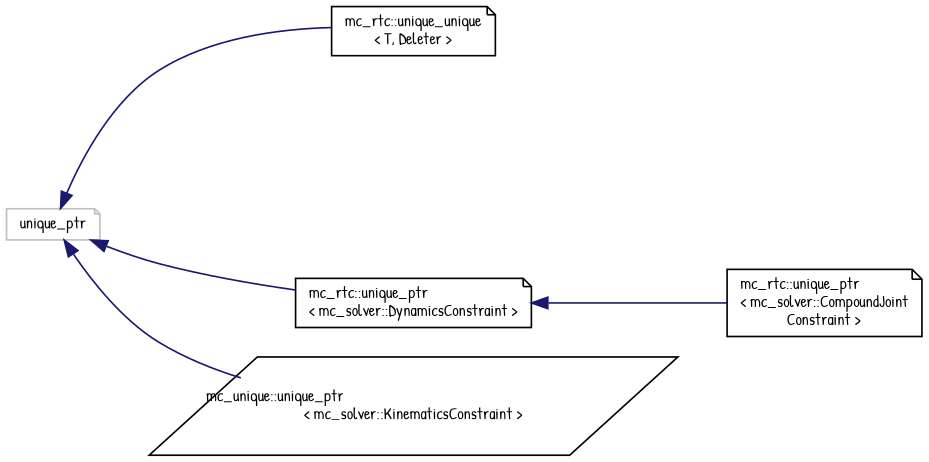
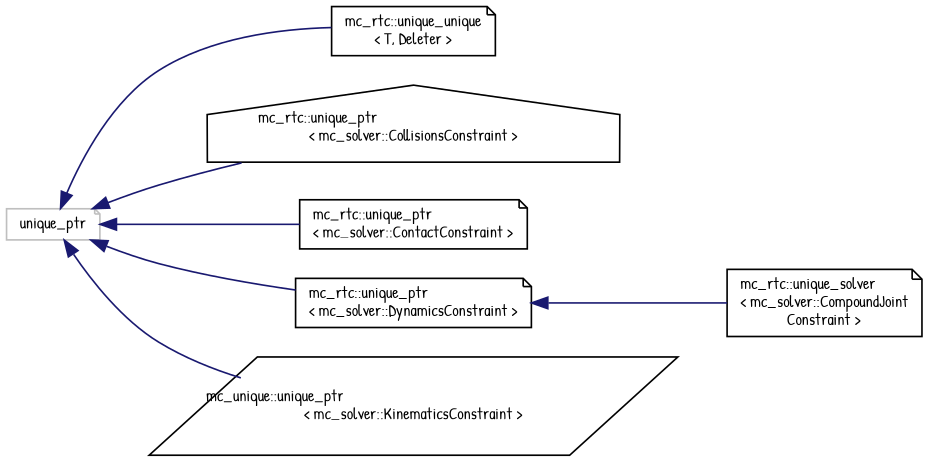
none -> (413, 128)
none -> (413, 224)
(825, 303) -> (825, 303)
